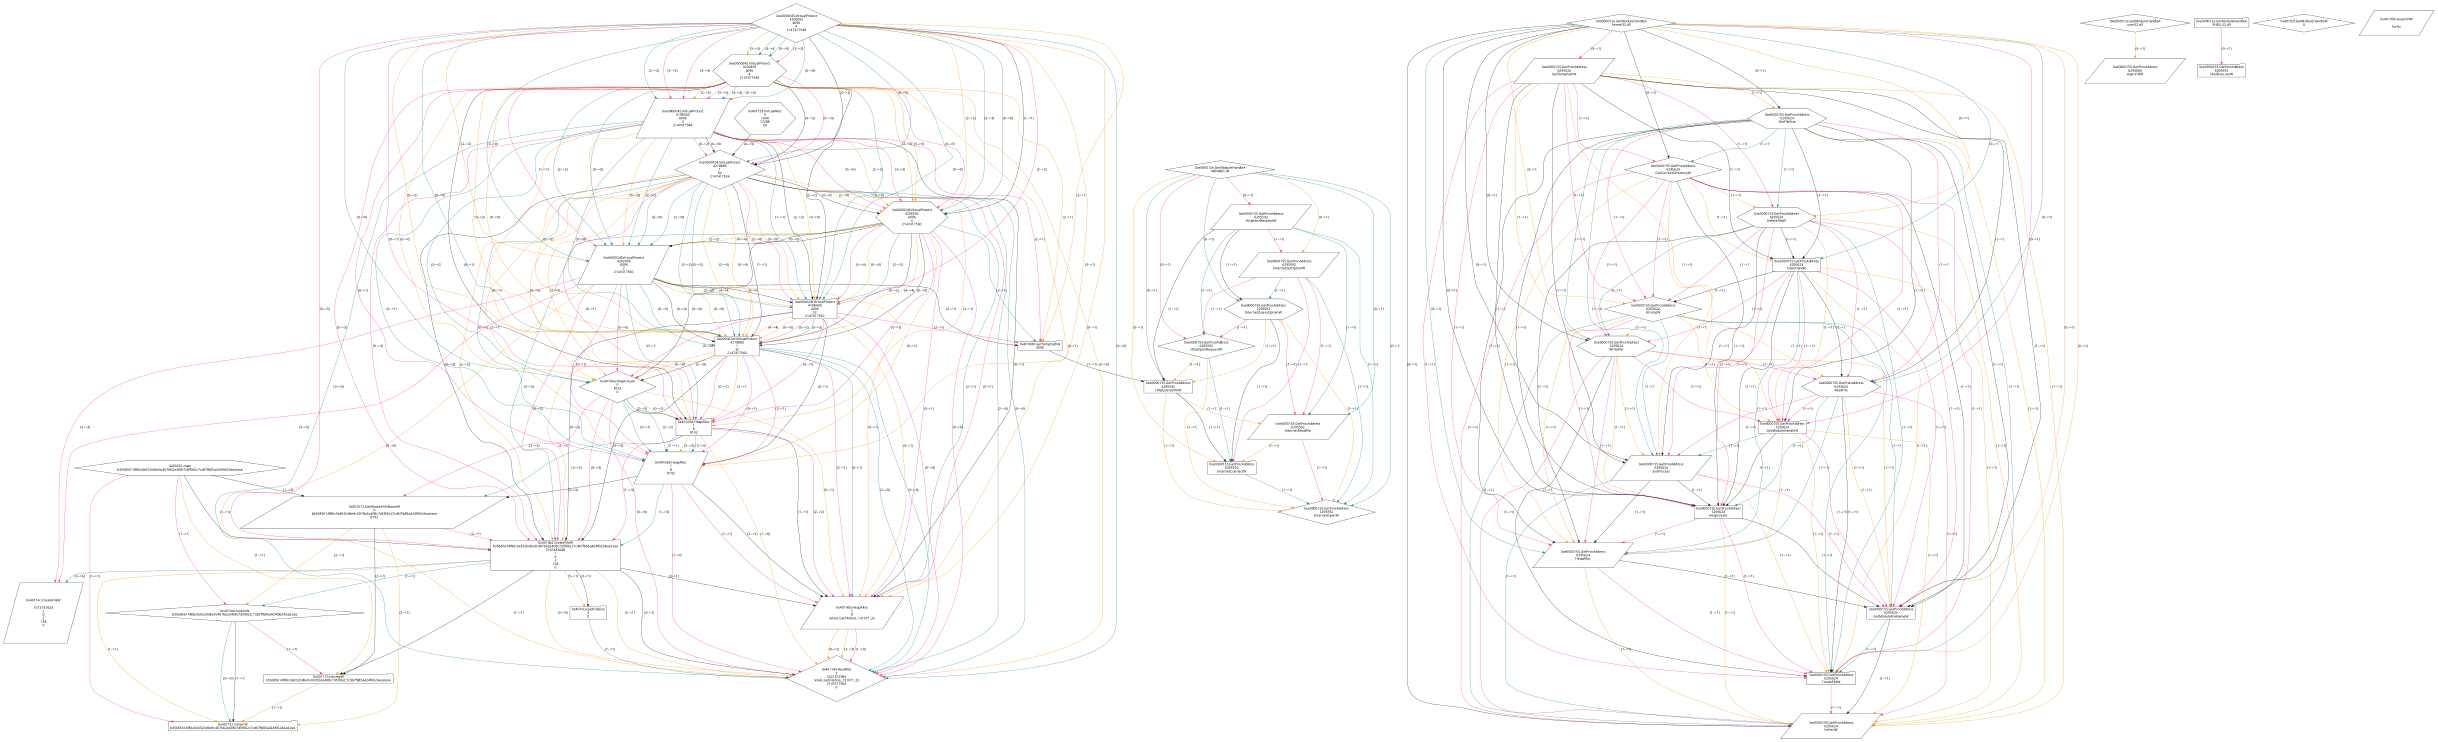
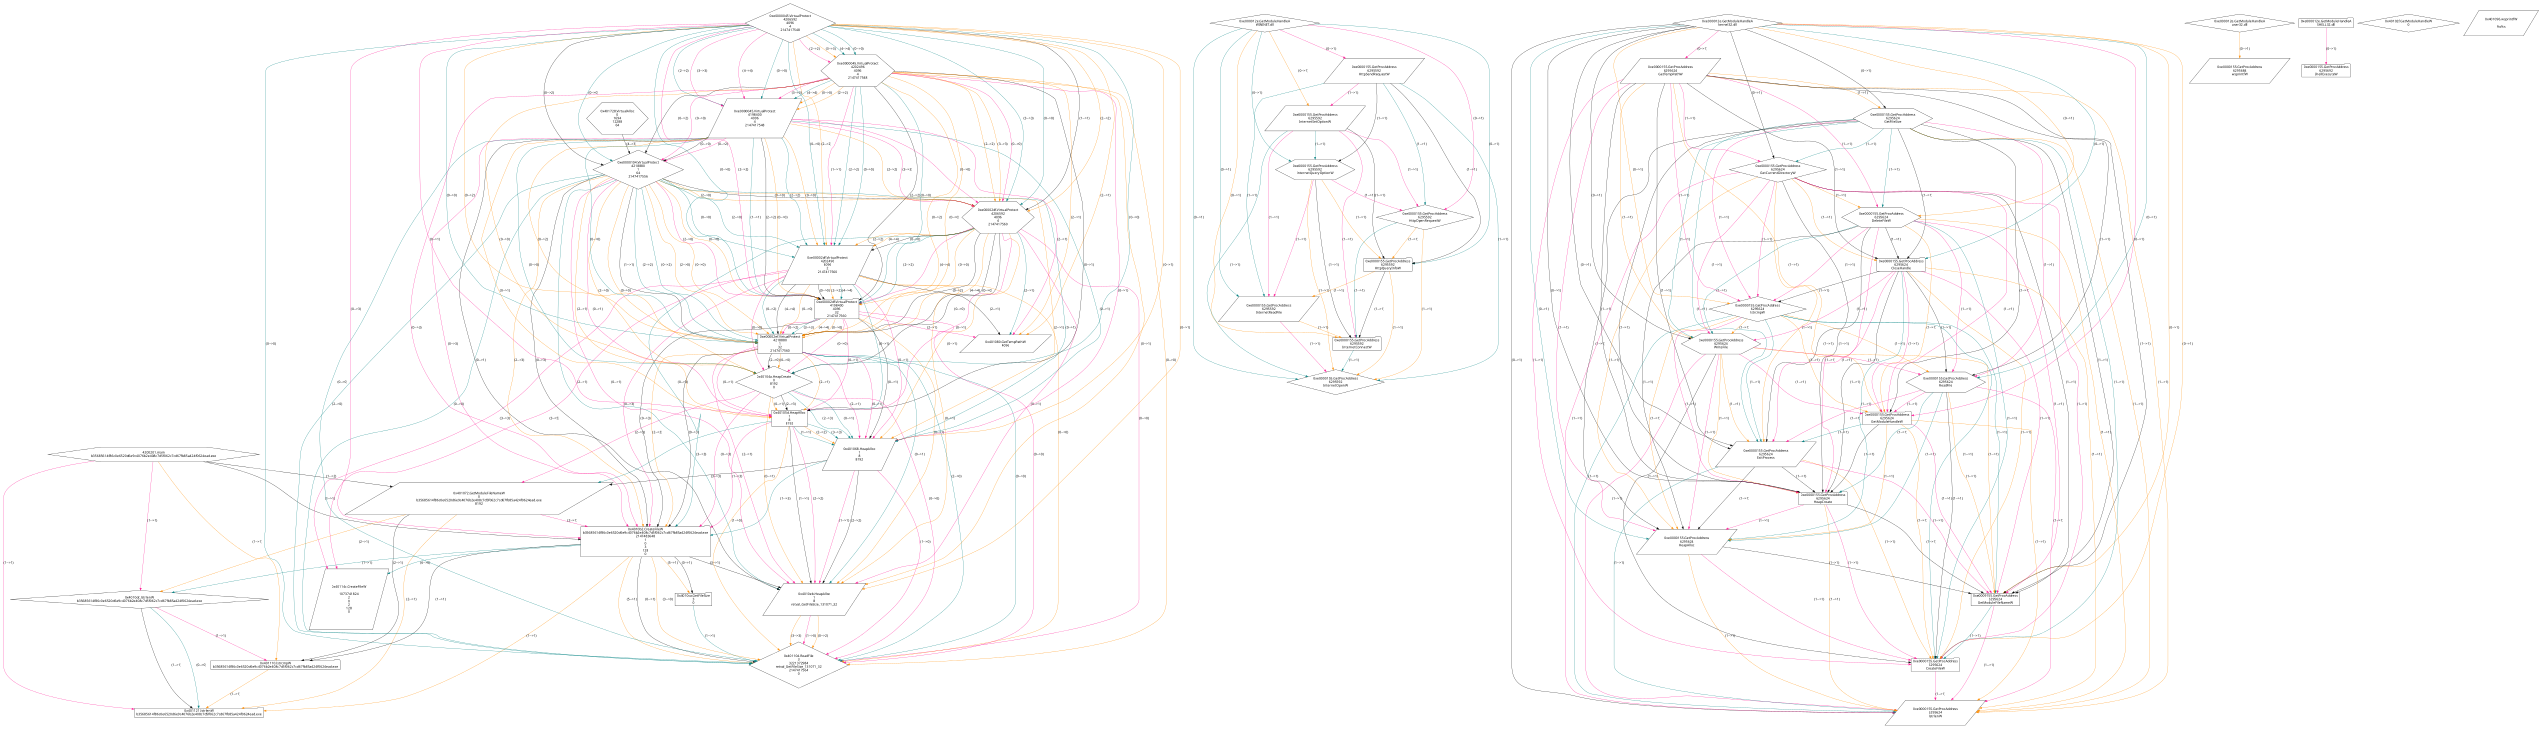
(1040, 346) -> (1006, 344)
(1094, 369) -> (1375, 188)
(1875, 668) -> (1979, 655)
